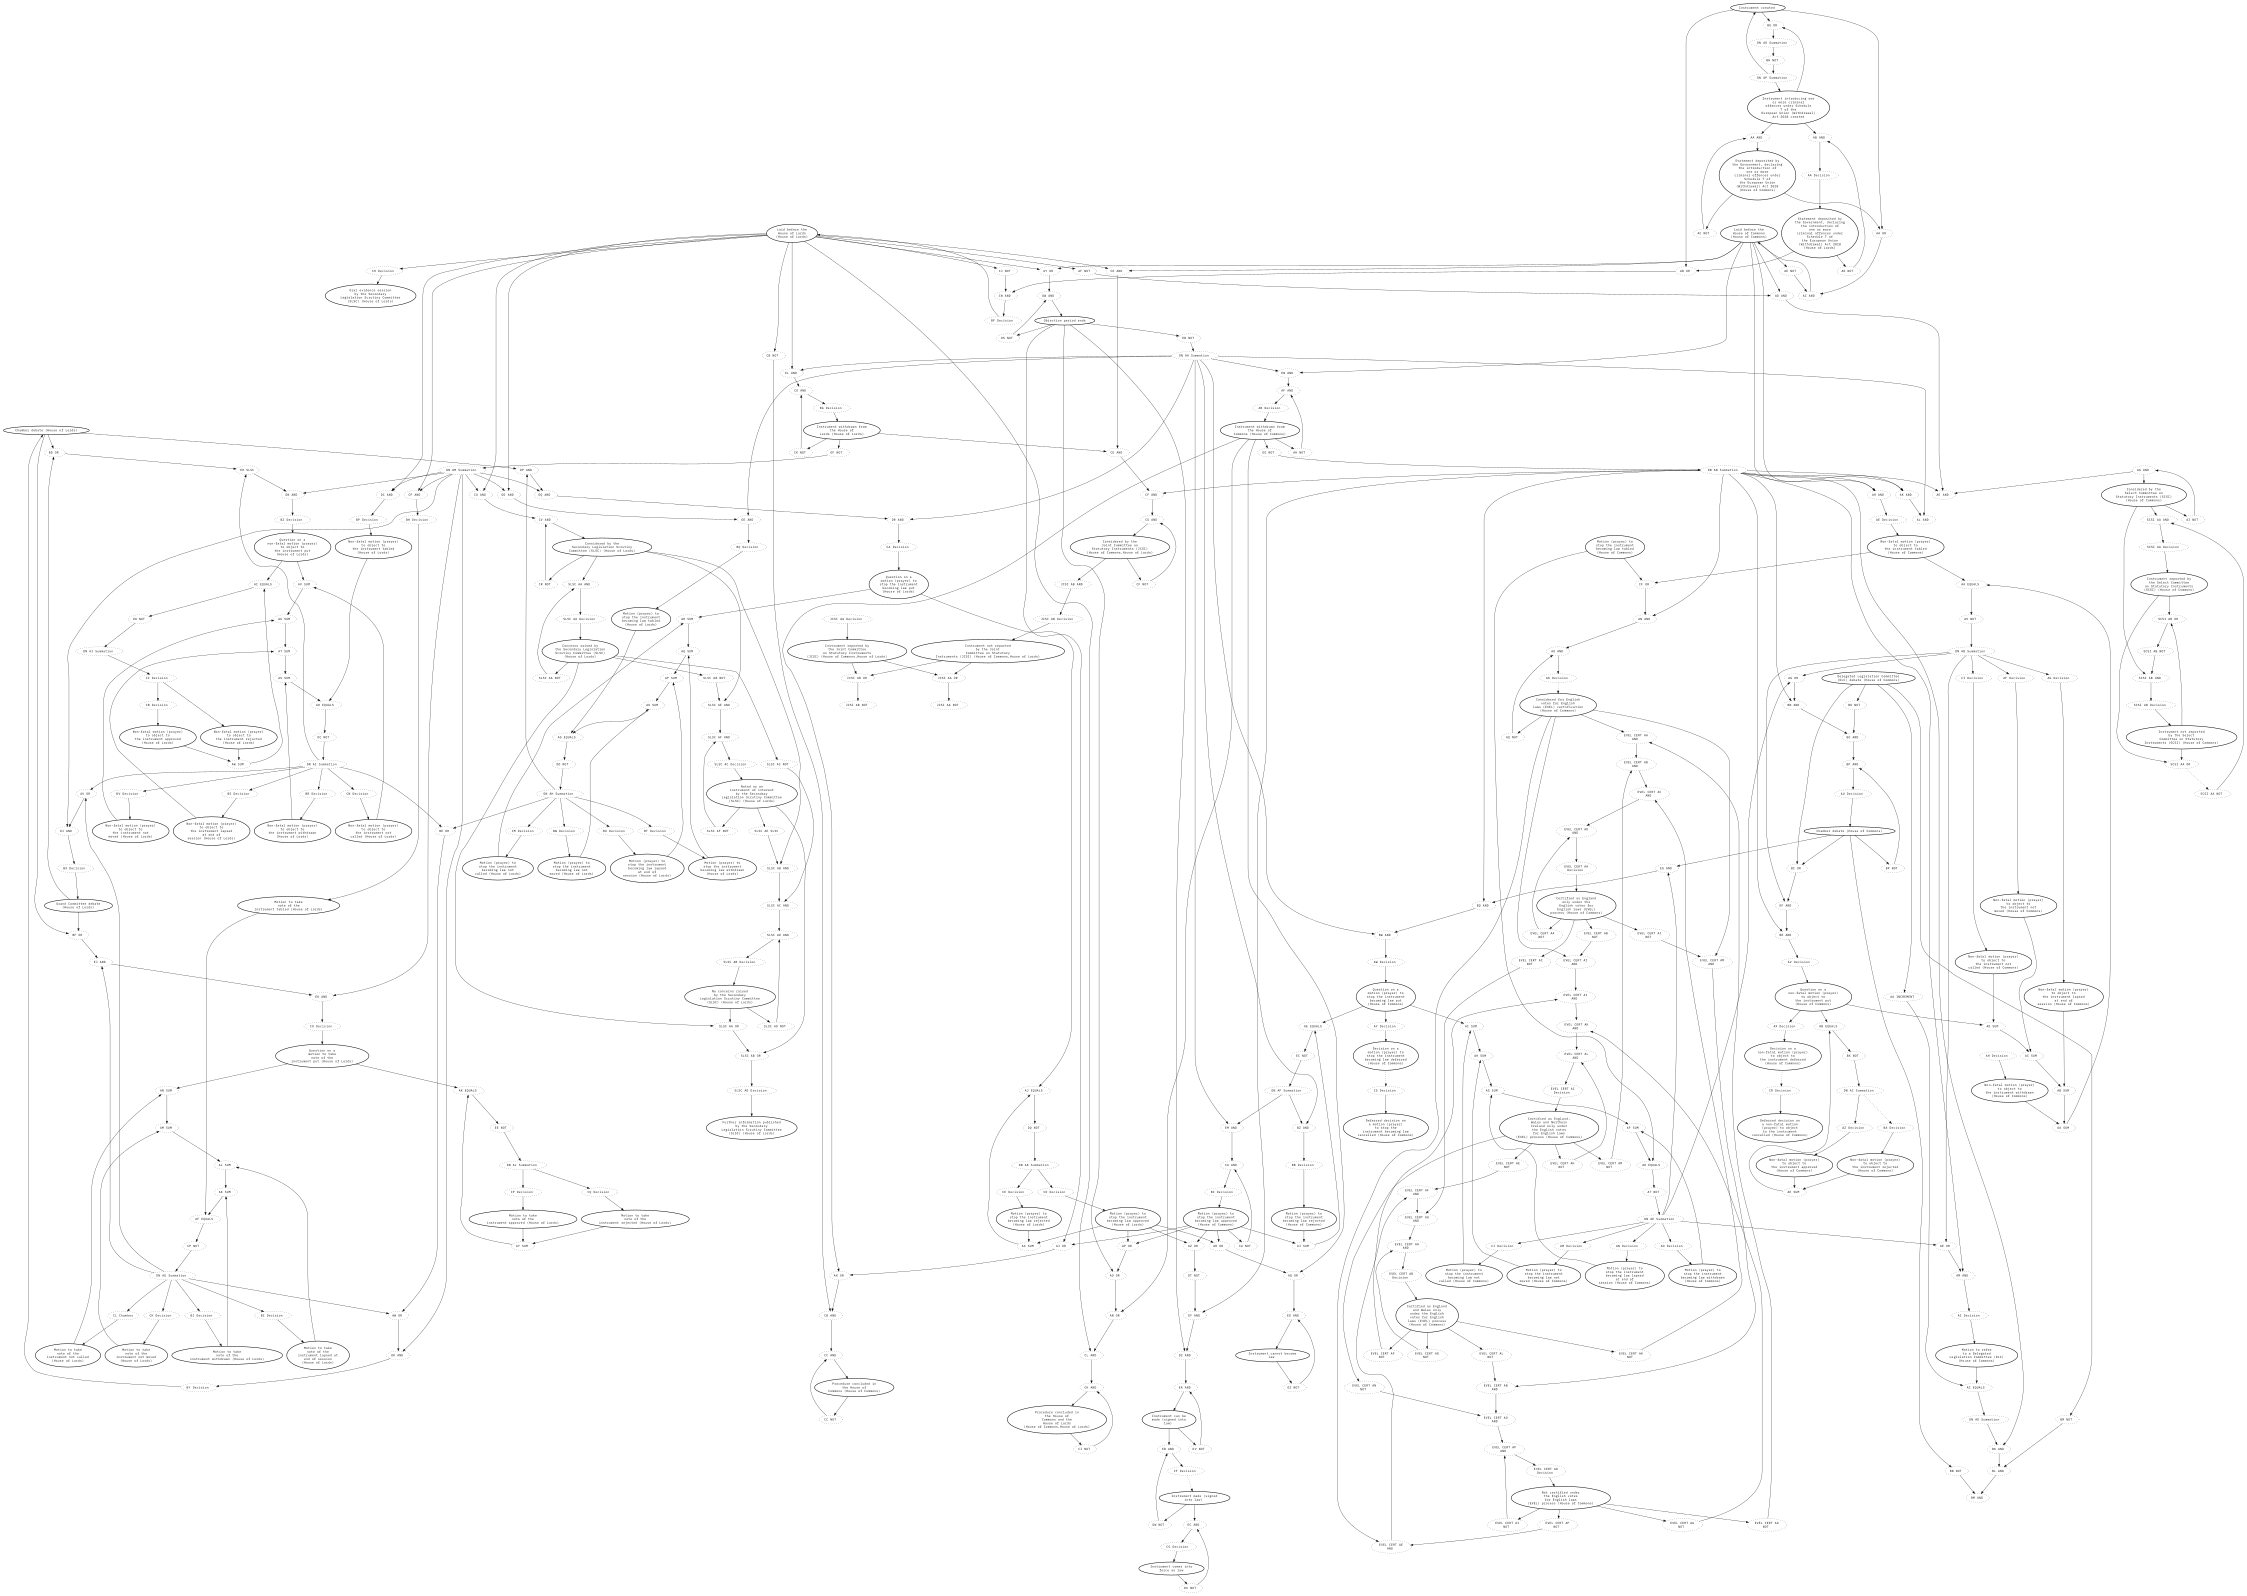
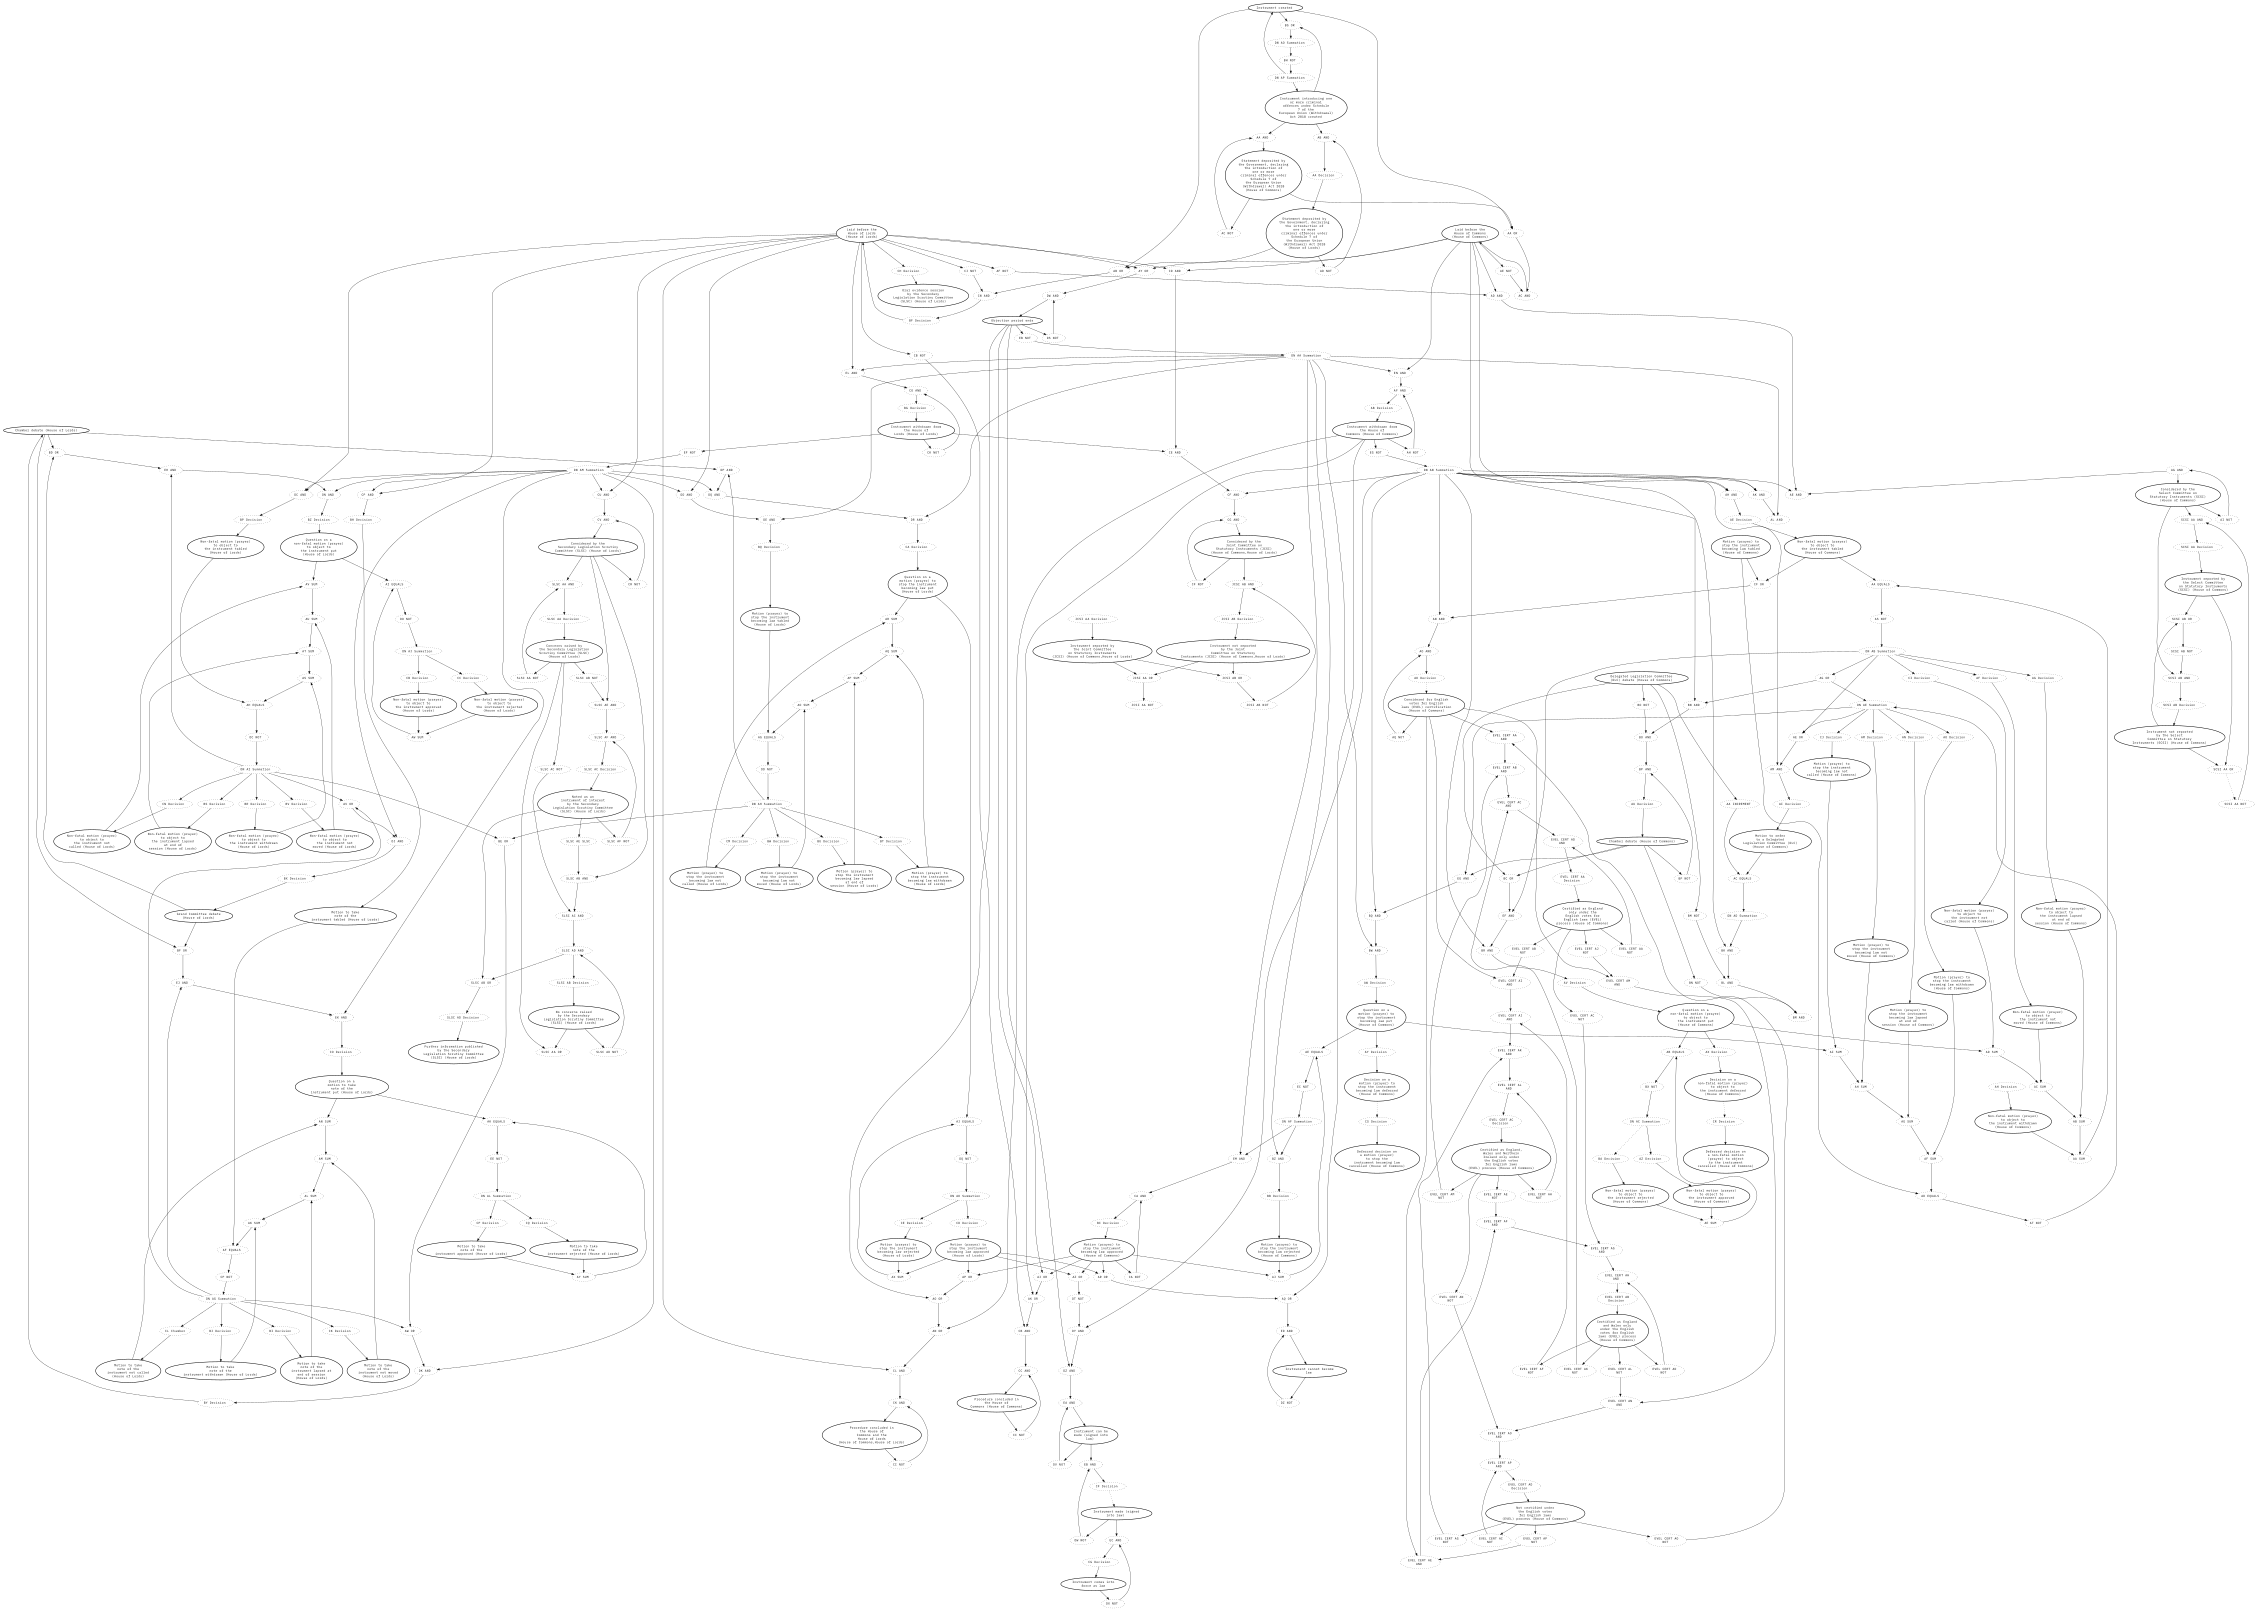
(247, 470) -> (171, 470)
none -> (1313, 643)
(158, 690) -> (418, 663)
(1747, 953) -> (1848, 691)
(740, 1040) -> (529, 966)
